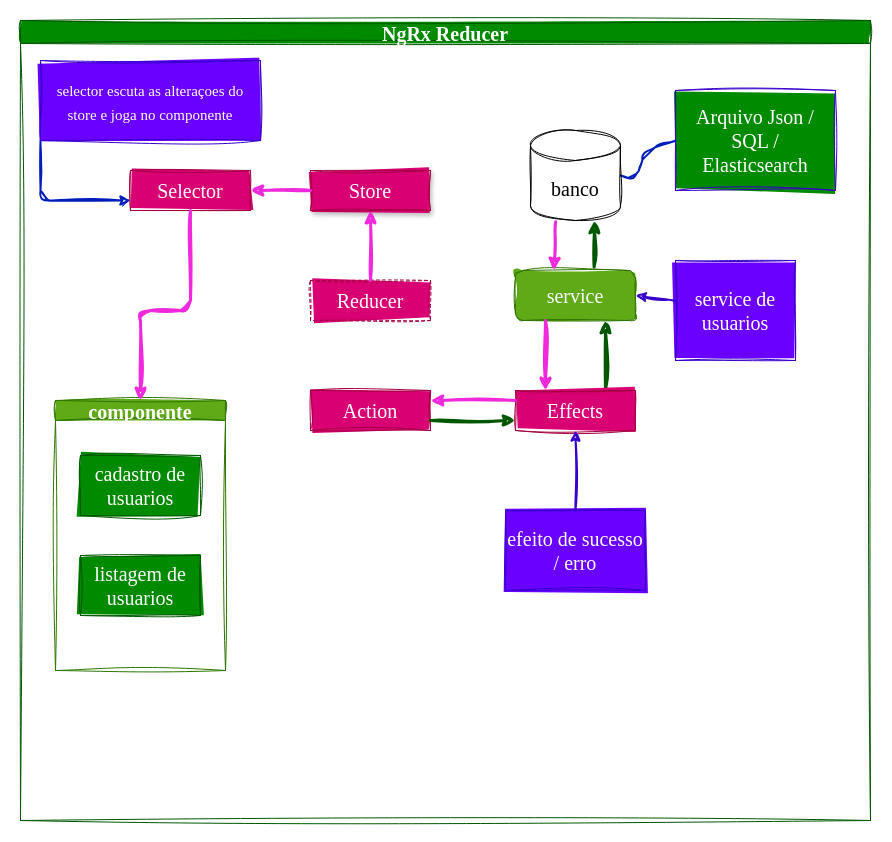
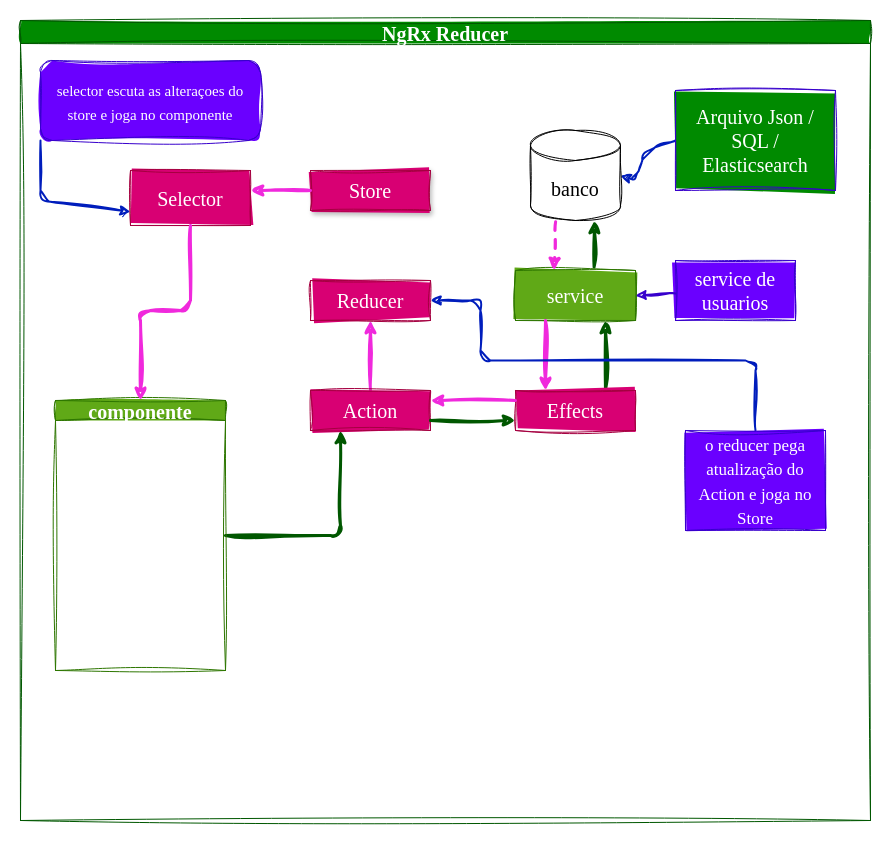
(151, 101) -> (151, 101)
(629, 178) -> (634, 179)
(191, 191) -> (191, 198)
(555, 234) -> (555, 234)
(371, 250) -> none
(576, 296) -> (576, 296)
(371, 301) -> (371, 301)
(736, 311) -> (736, 291)
none -> (371, 359)
none -> (537, 361)
(576, 474) -> none
none -> (756, 481)
(141, 486) -> none
none -> (325, 536)
(576, 551) -> none
(141, 586) -> none
